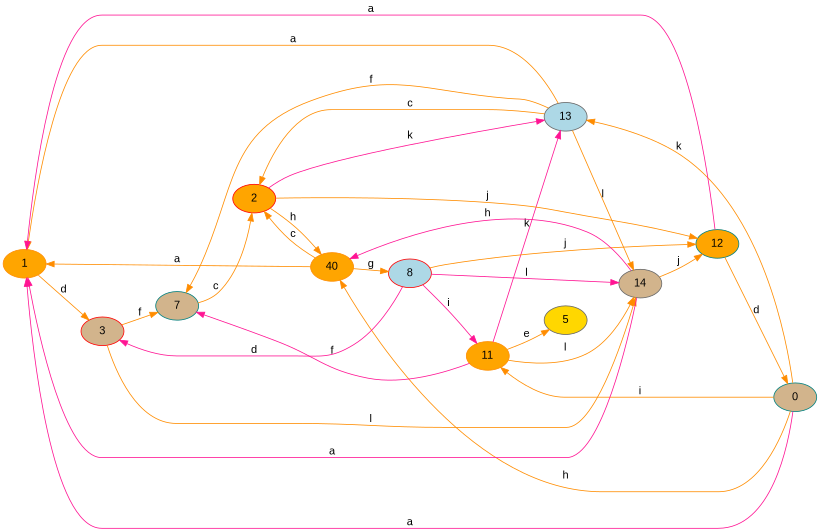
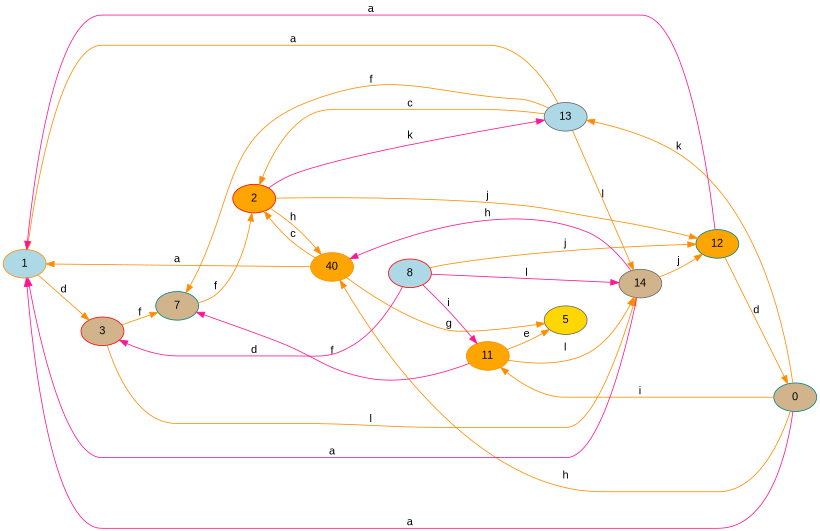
(525, 240) -> none
(25, 264) -> (25, 264)
(367, 270) -> (436, 327)
(216, 286) -> (216, 286)
